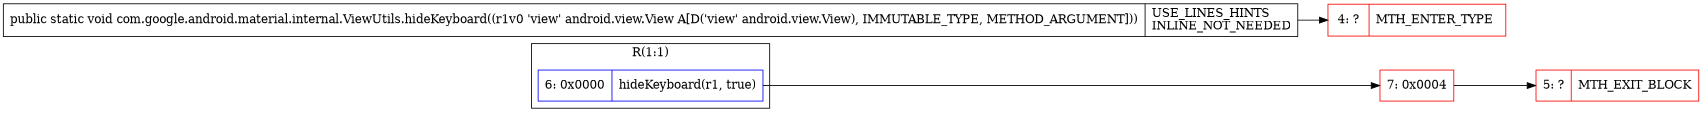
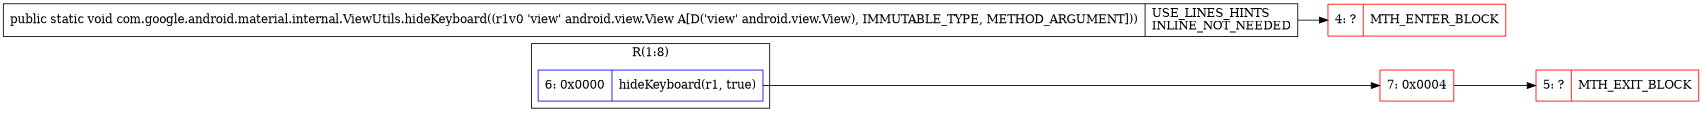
(1434, 20) -> (1434, 20)
(651, 53) -> (651, 53)
